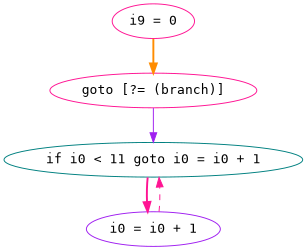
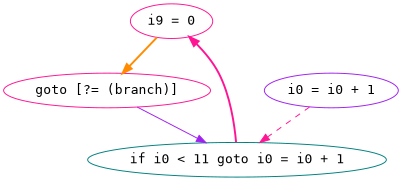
(147, 190) -> (225, 89)
